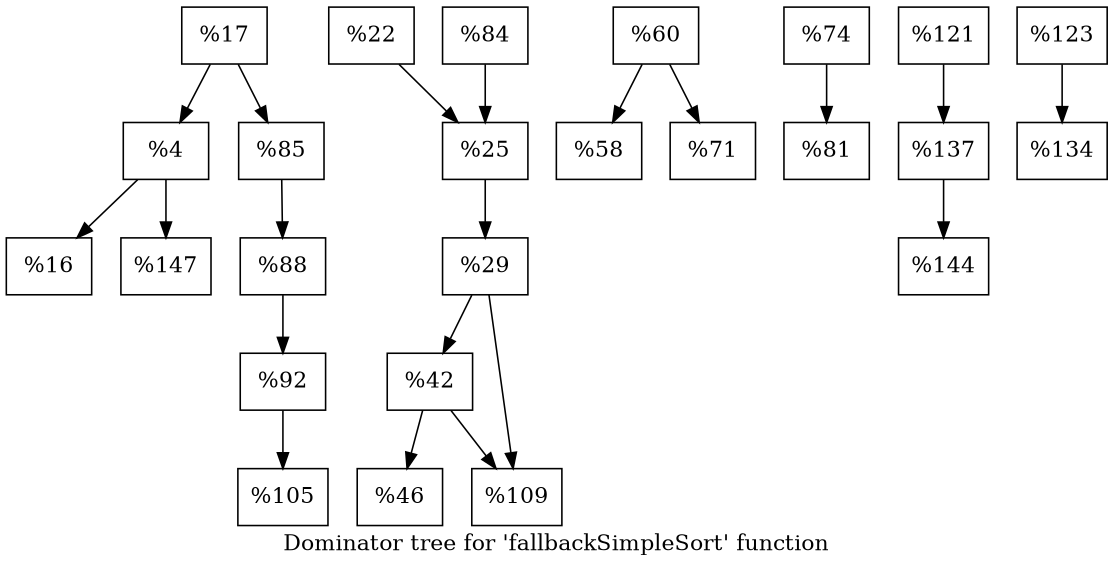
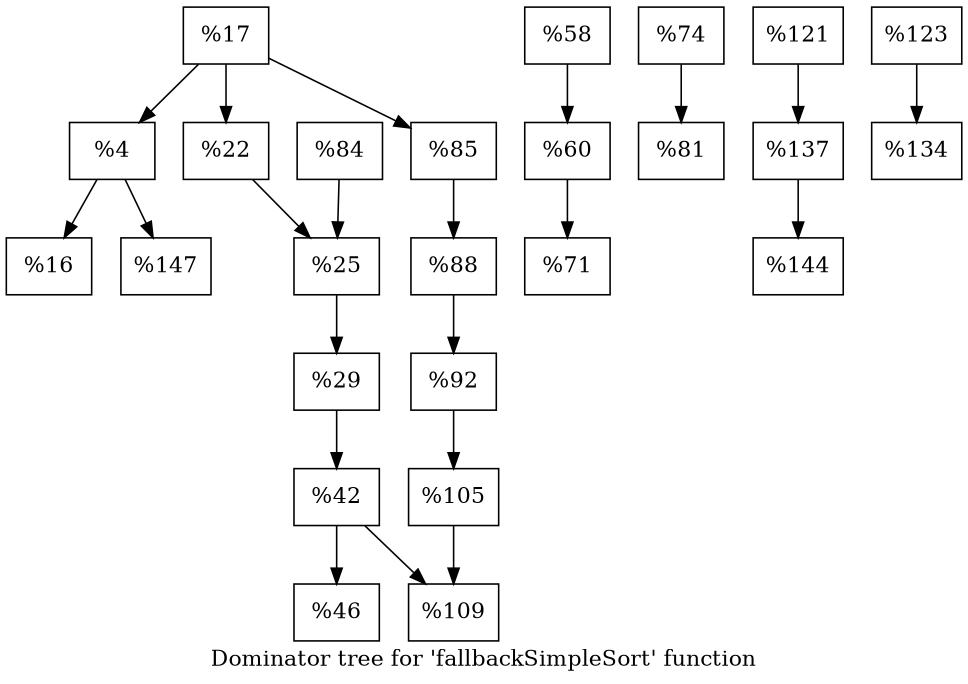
none -> (226, 85)
(631, 86) -> (567, 85)
(500, 374) -> (454, 547)
